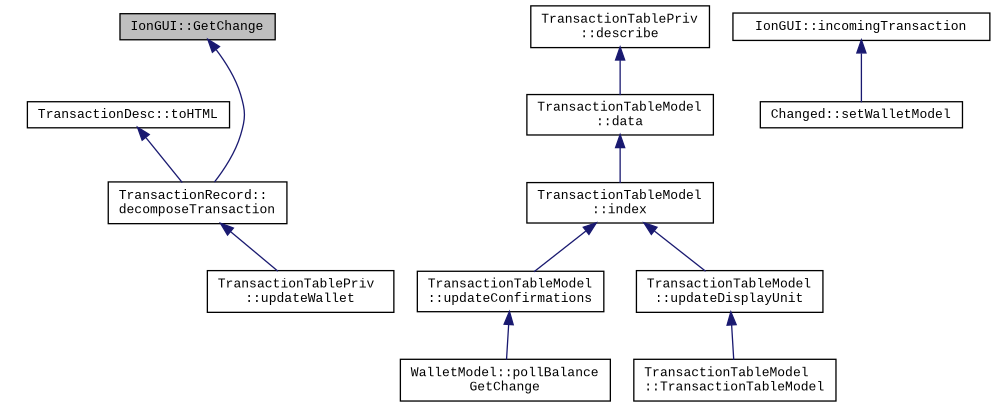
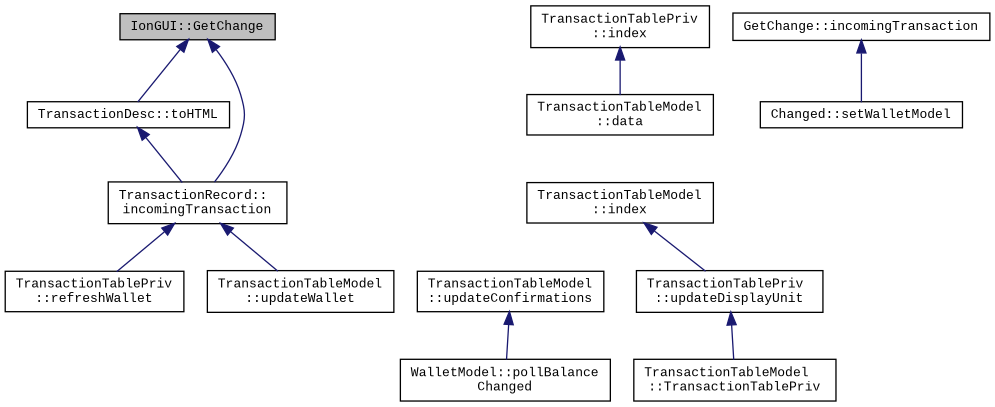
(620, 27) -> (620, 27)
(861, 27) -> (861, 27)
none -> (159, 76)
(620, 165) -> none
(198, 203) -> (198, 203)
(560, 251) -> none
none -> (95, 291)
(301, 291) -> (301, 291)
(730, 291) -> (730, 291)
(505, 380) -> (505, 380)
(735, 380) -> (735, 380)
